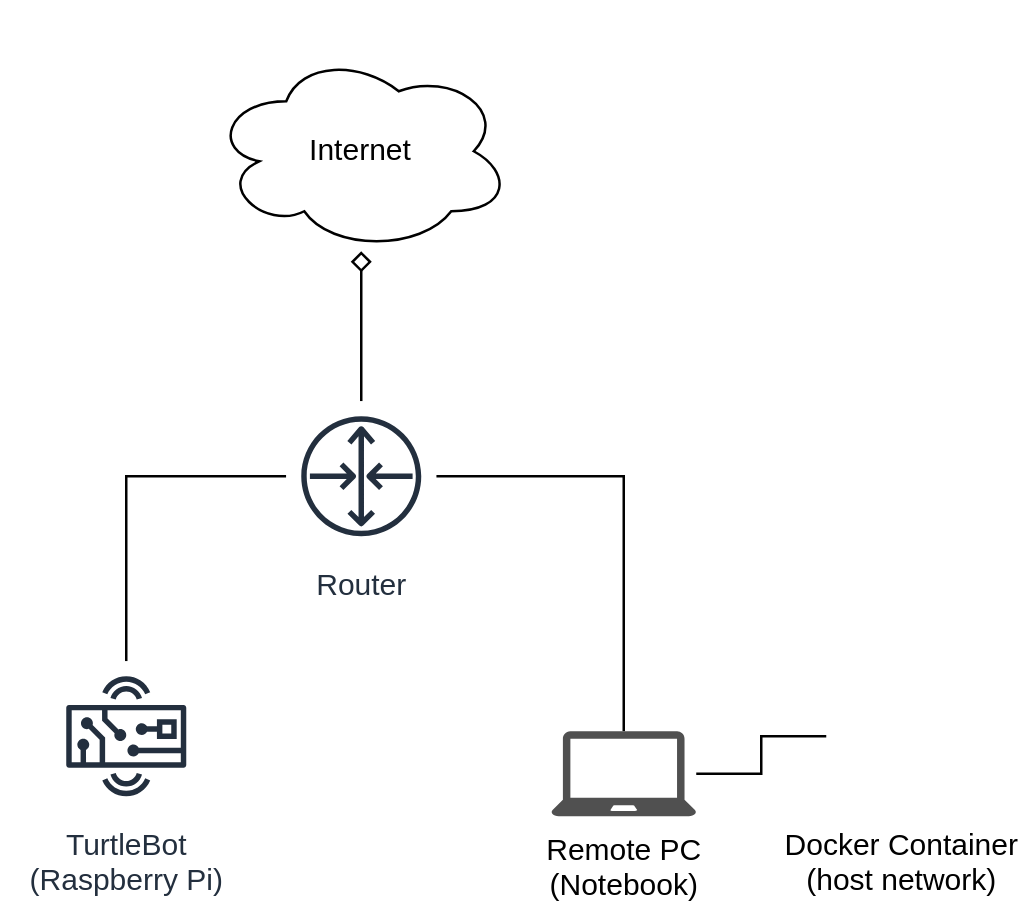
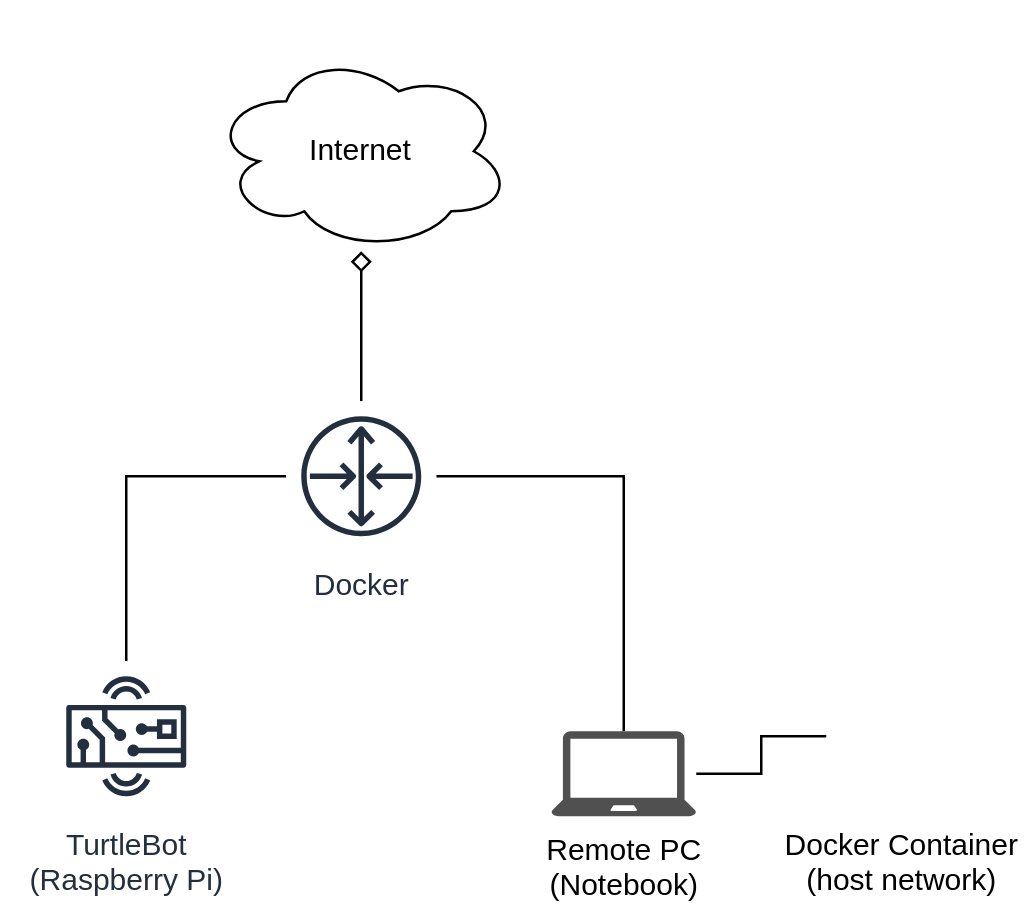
(363, 587) -> (363, 587)
